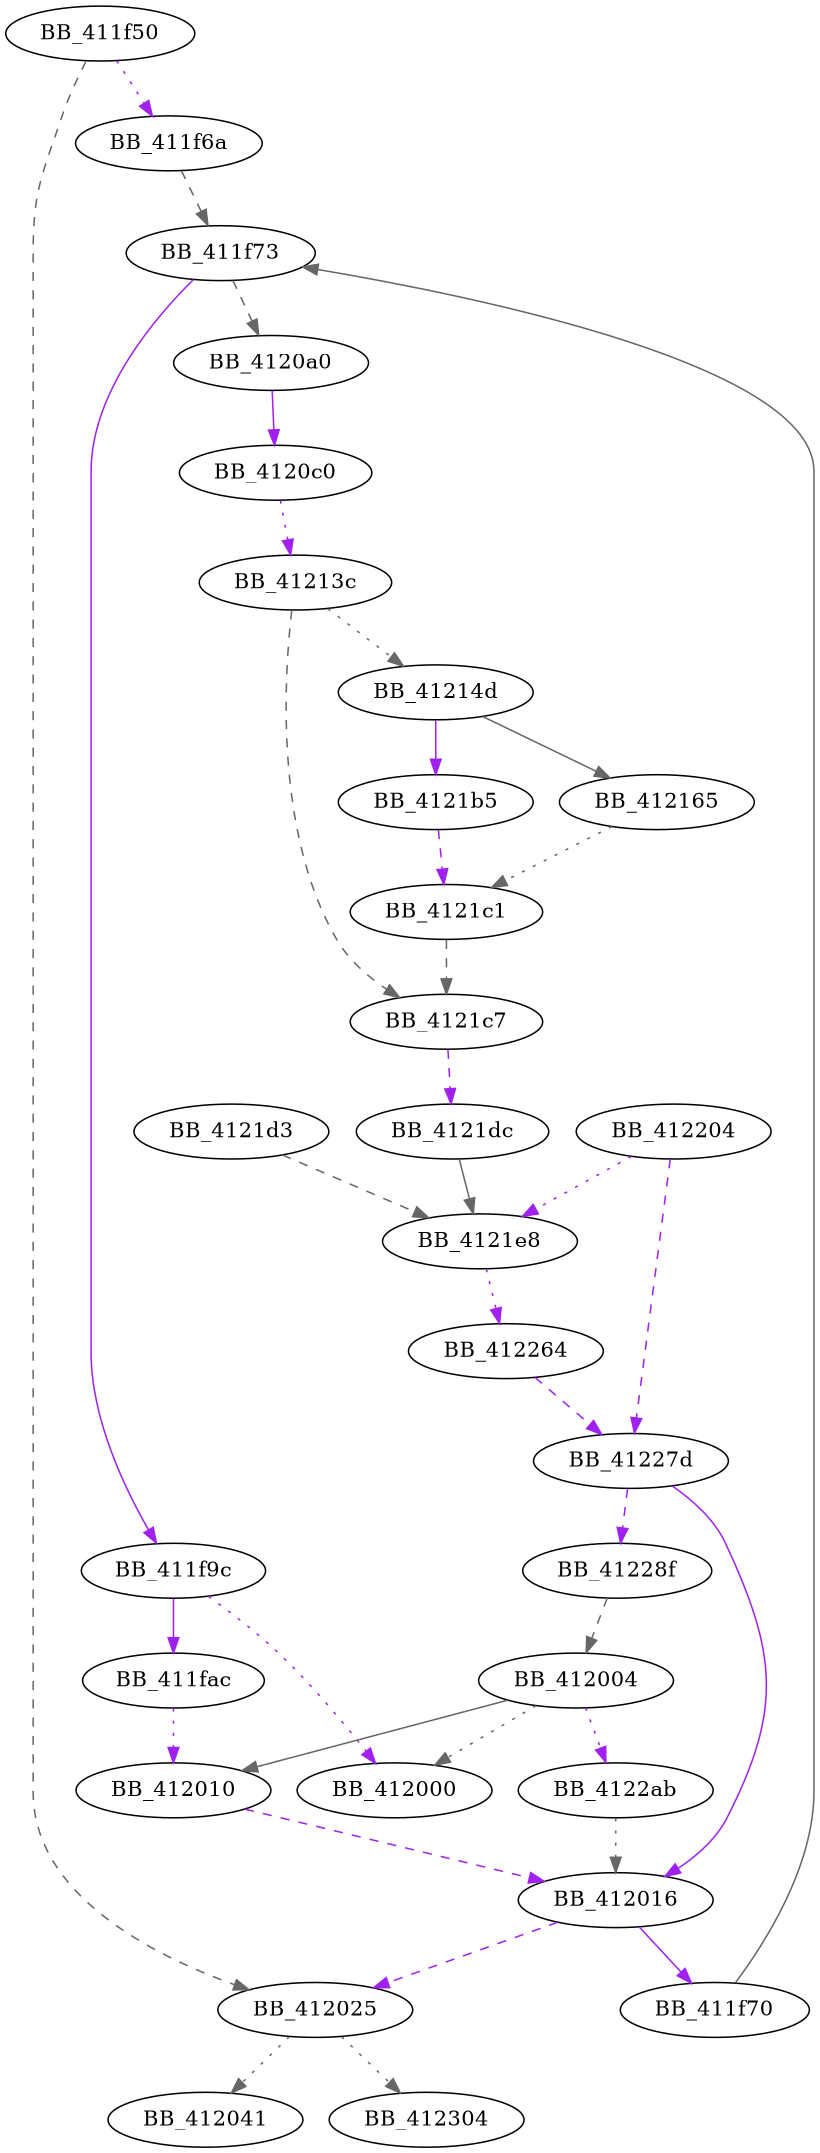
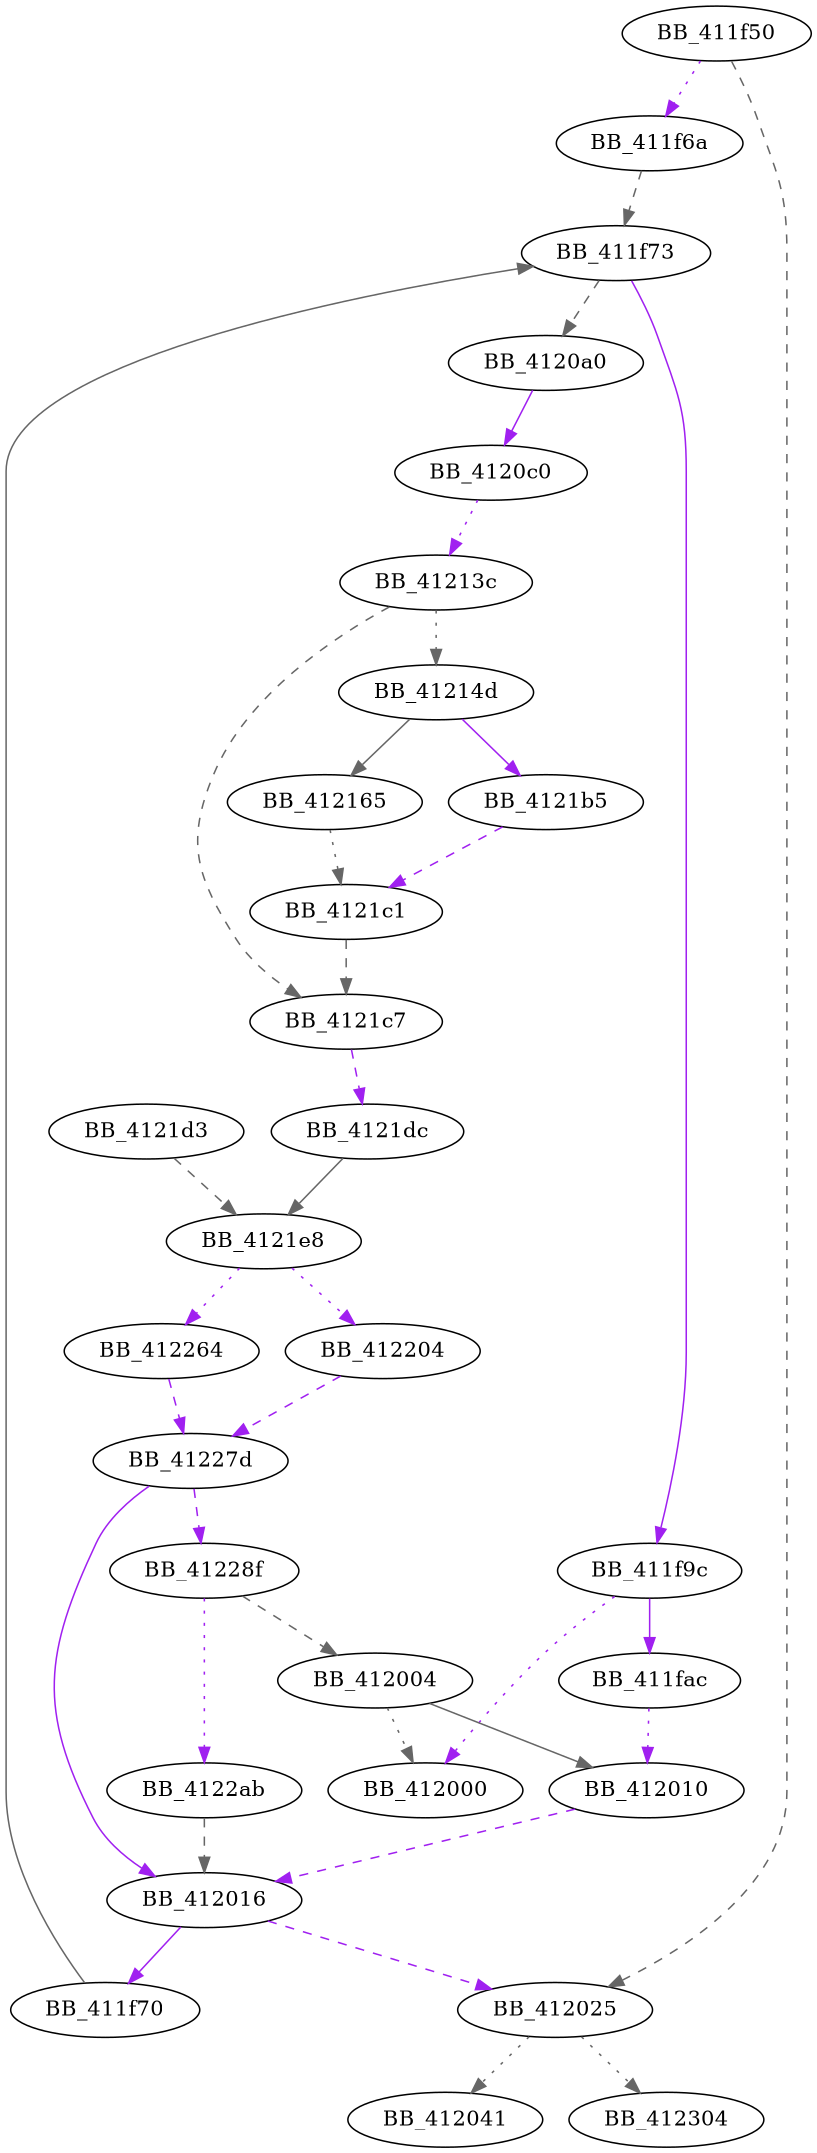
(583, 1183) -> (318, 1291)
(593, 1728) -> (204, 1673)
(616, 1838) -> (204, 1838)
